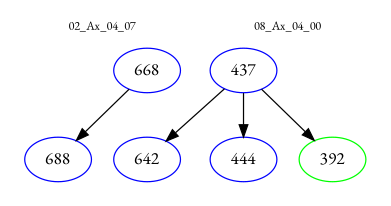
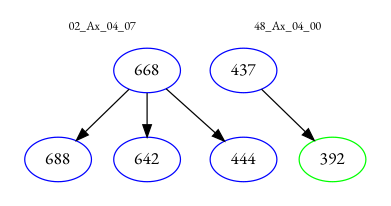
(288, 27) -> (288, 27)
(209, 103) -> (147, 109)
(244, 109) -> (182, 103)
